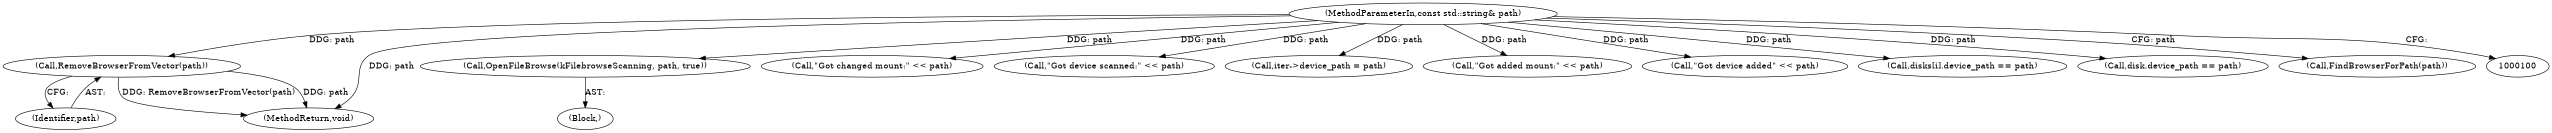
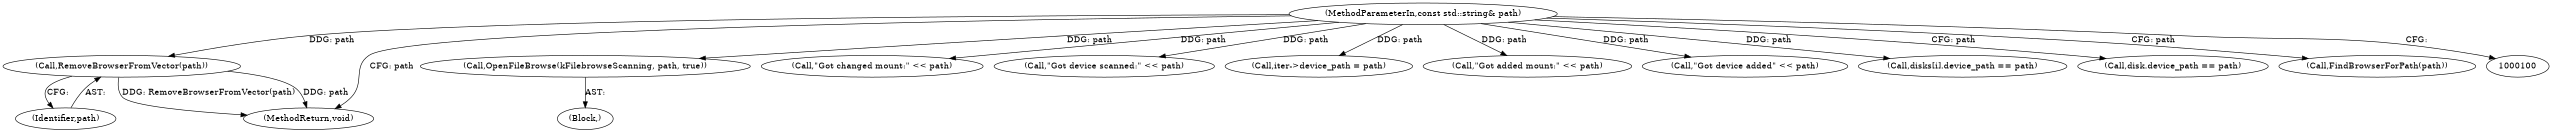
(1954, 40) -> (1954, 40)
(392, 66) -> (392, 66)
